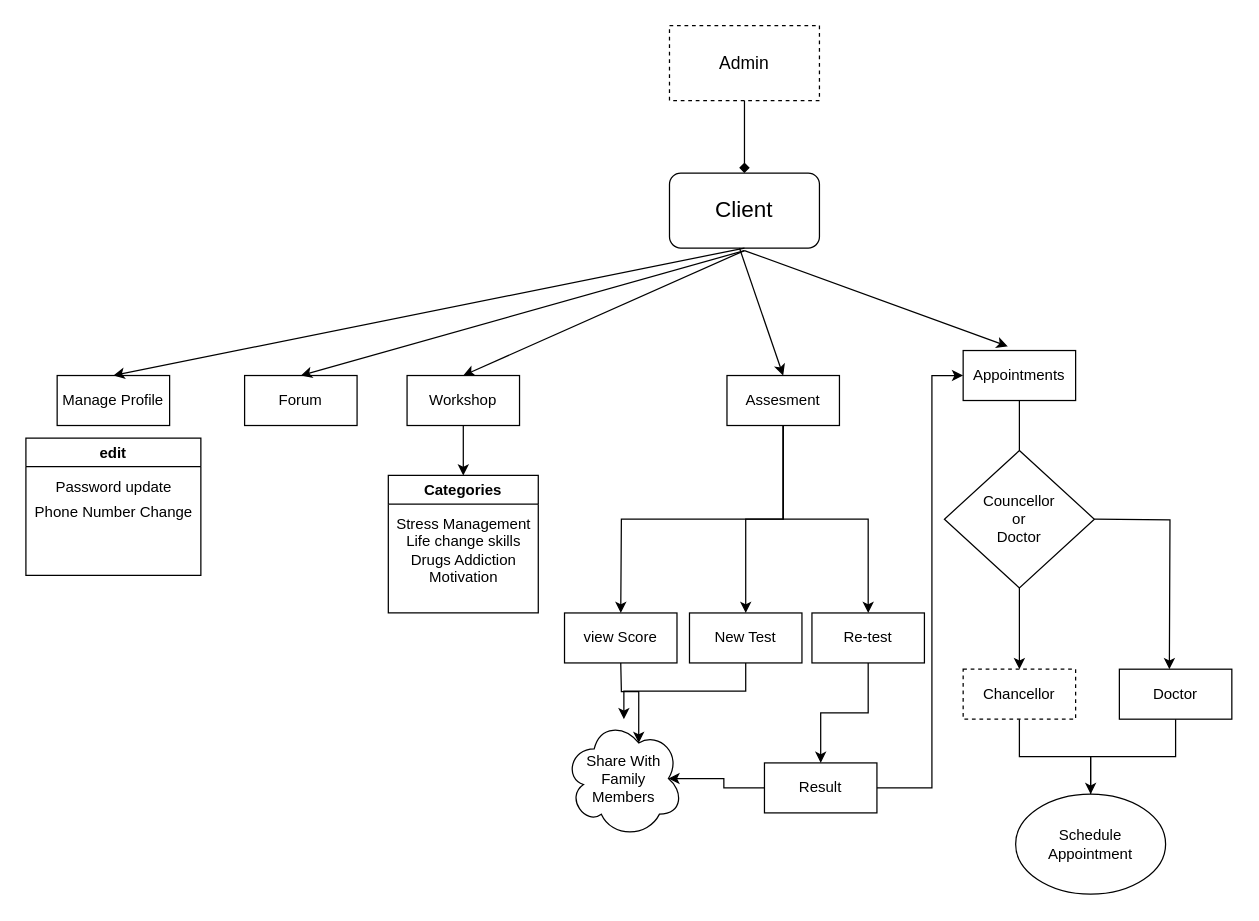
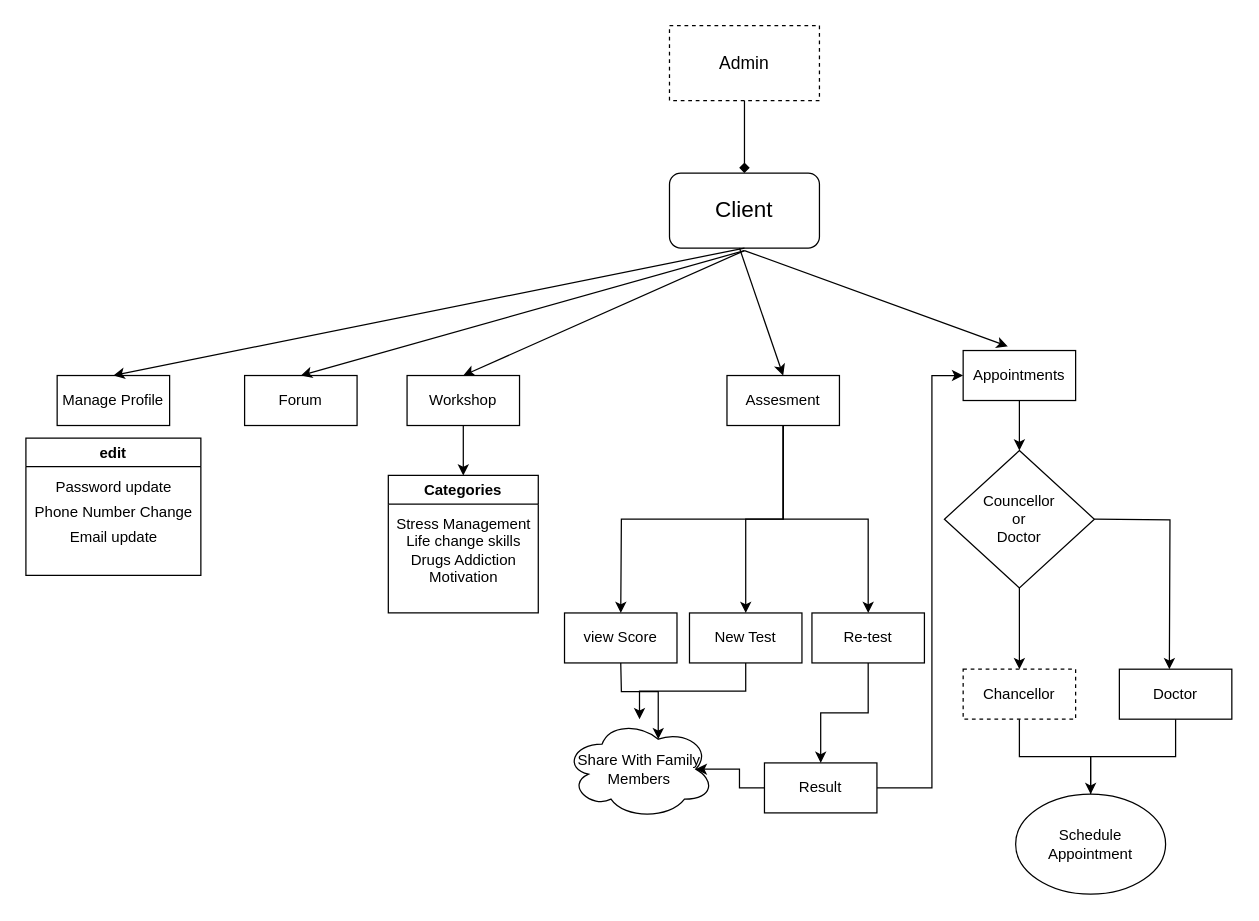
(1019, 444) -> (1019, 441)
none -> (113, 538)
(624, 779) -> (639, 769)
